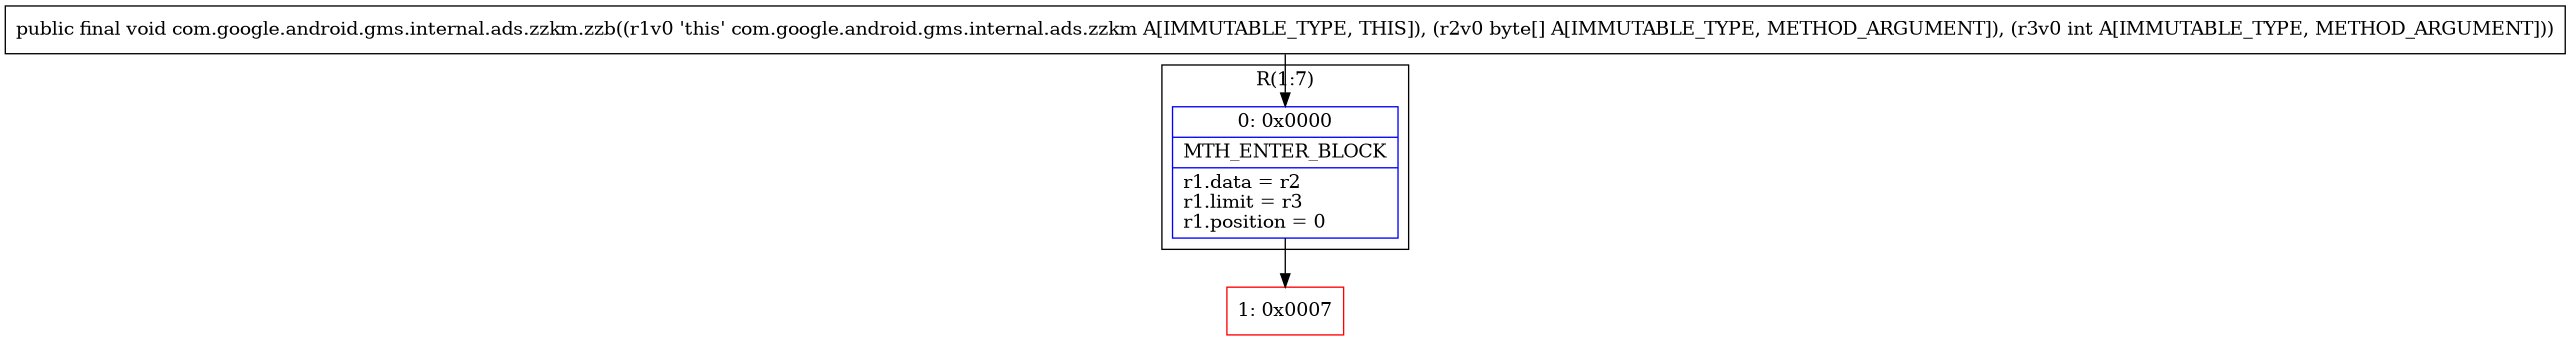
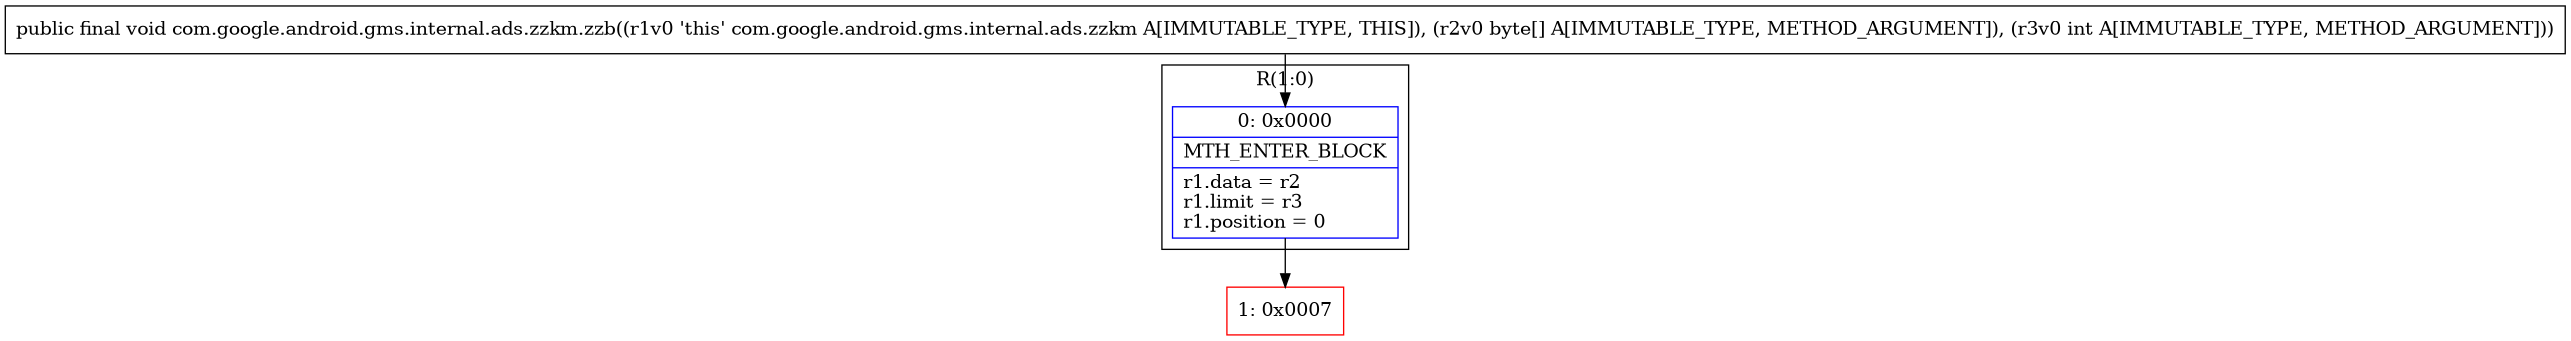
(1285, 80) -> (1285, 80)
